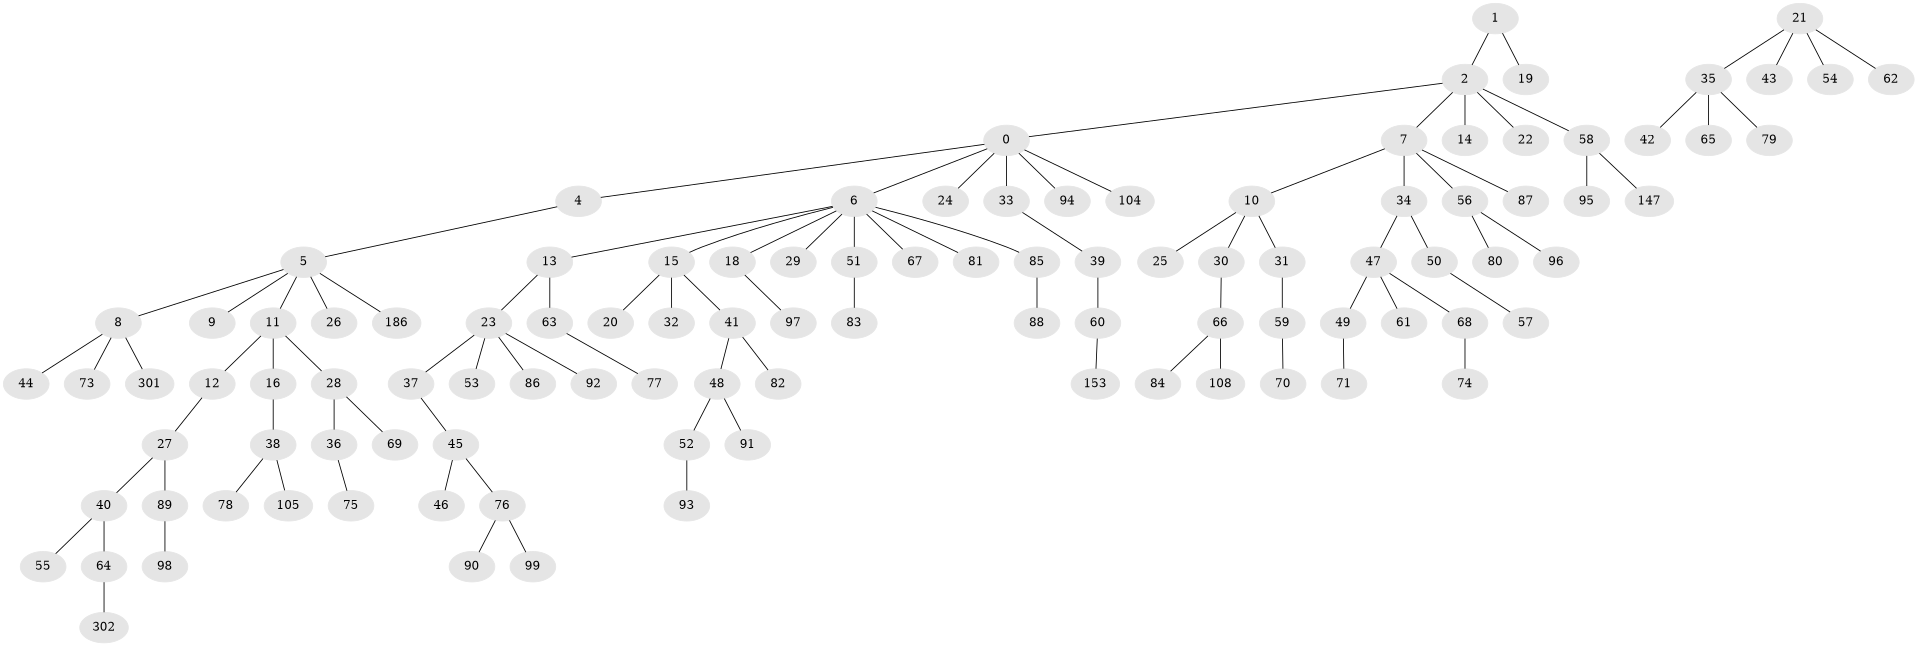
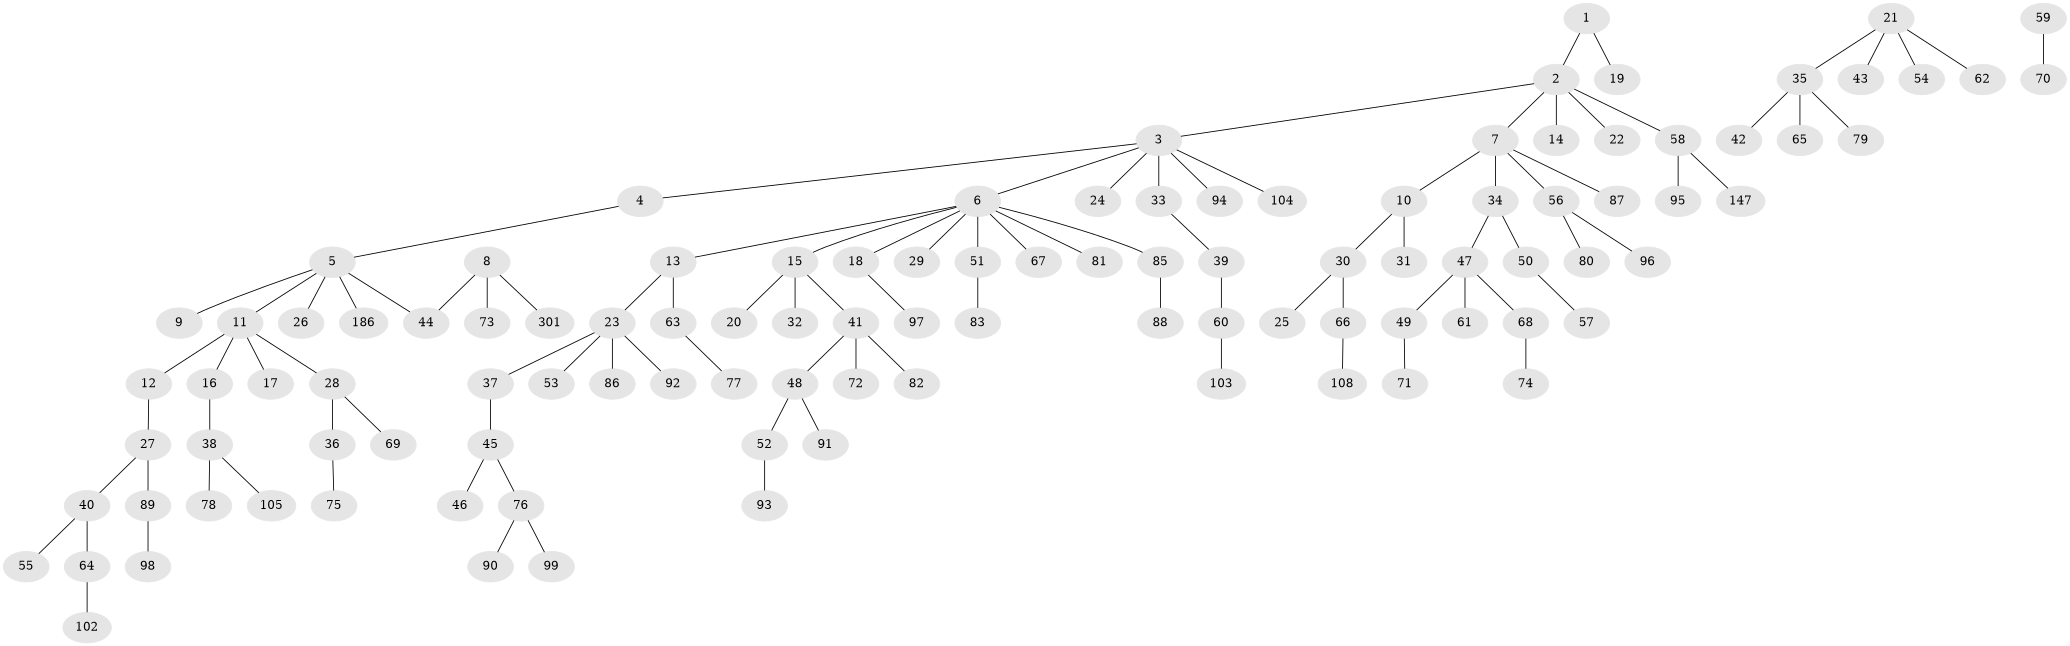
(1007, 140) -> (1159, 140)
(1206, 232) -> (1313, 293)
(211, 293) -> (379, 293)
(1282, 293) -> none
none -> (271, 384)
none -> (856, 384)
(1095, 384) -> (1221, 384)
(1158, 384) -> none
(104, 628) -> (87, 628)
